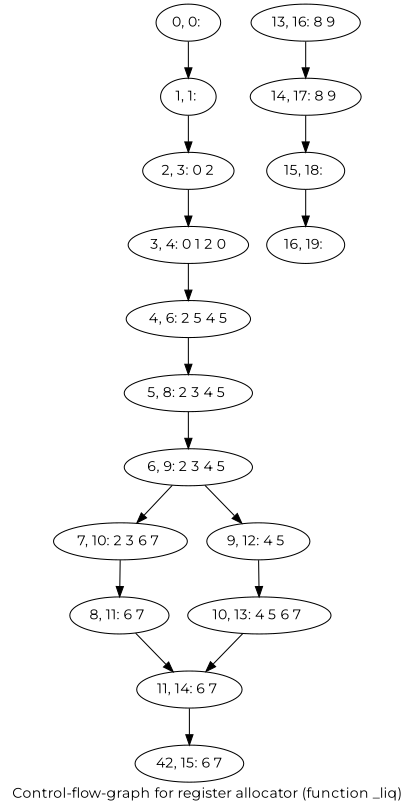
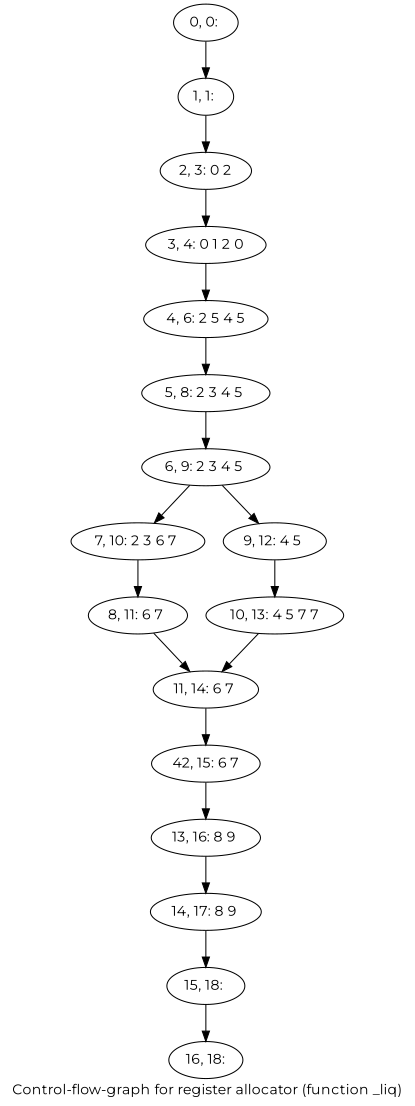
(306, 245) -> (206, 1060)
(259, 615) -> (275, 615)
none -> (206, 796)
